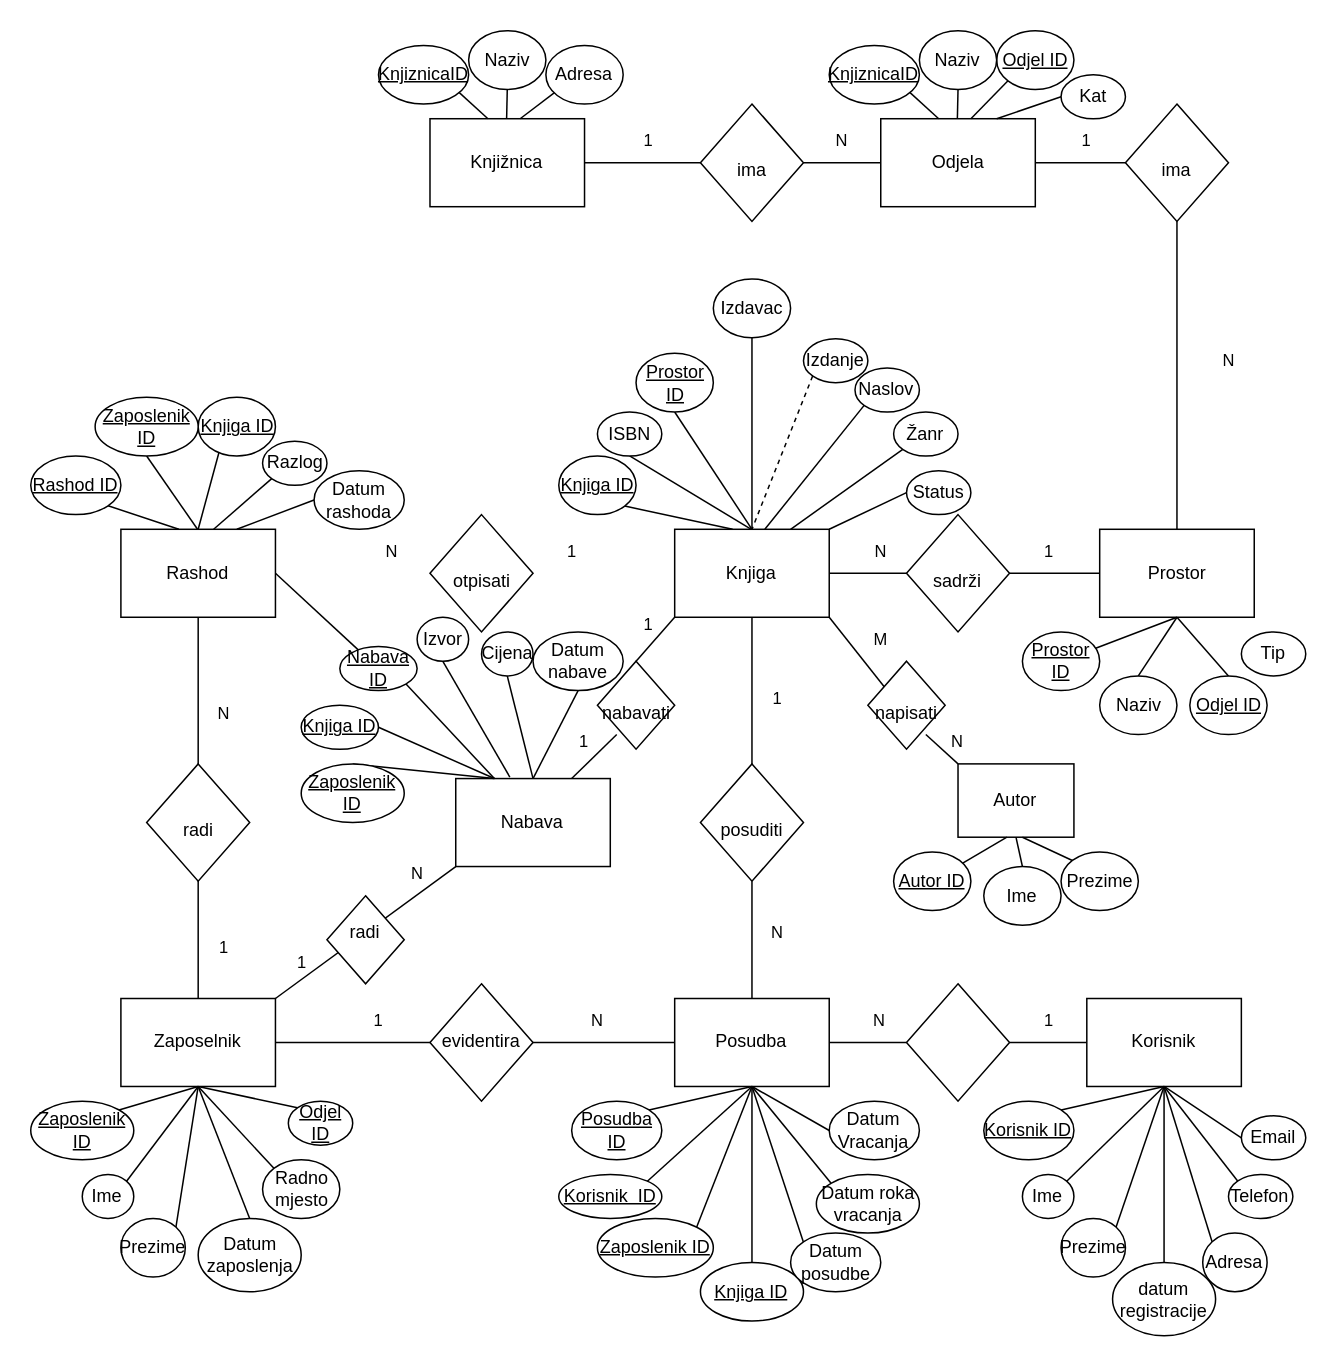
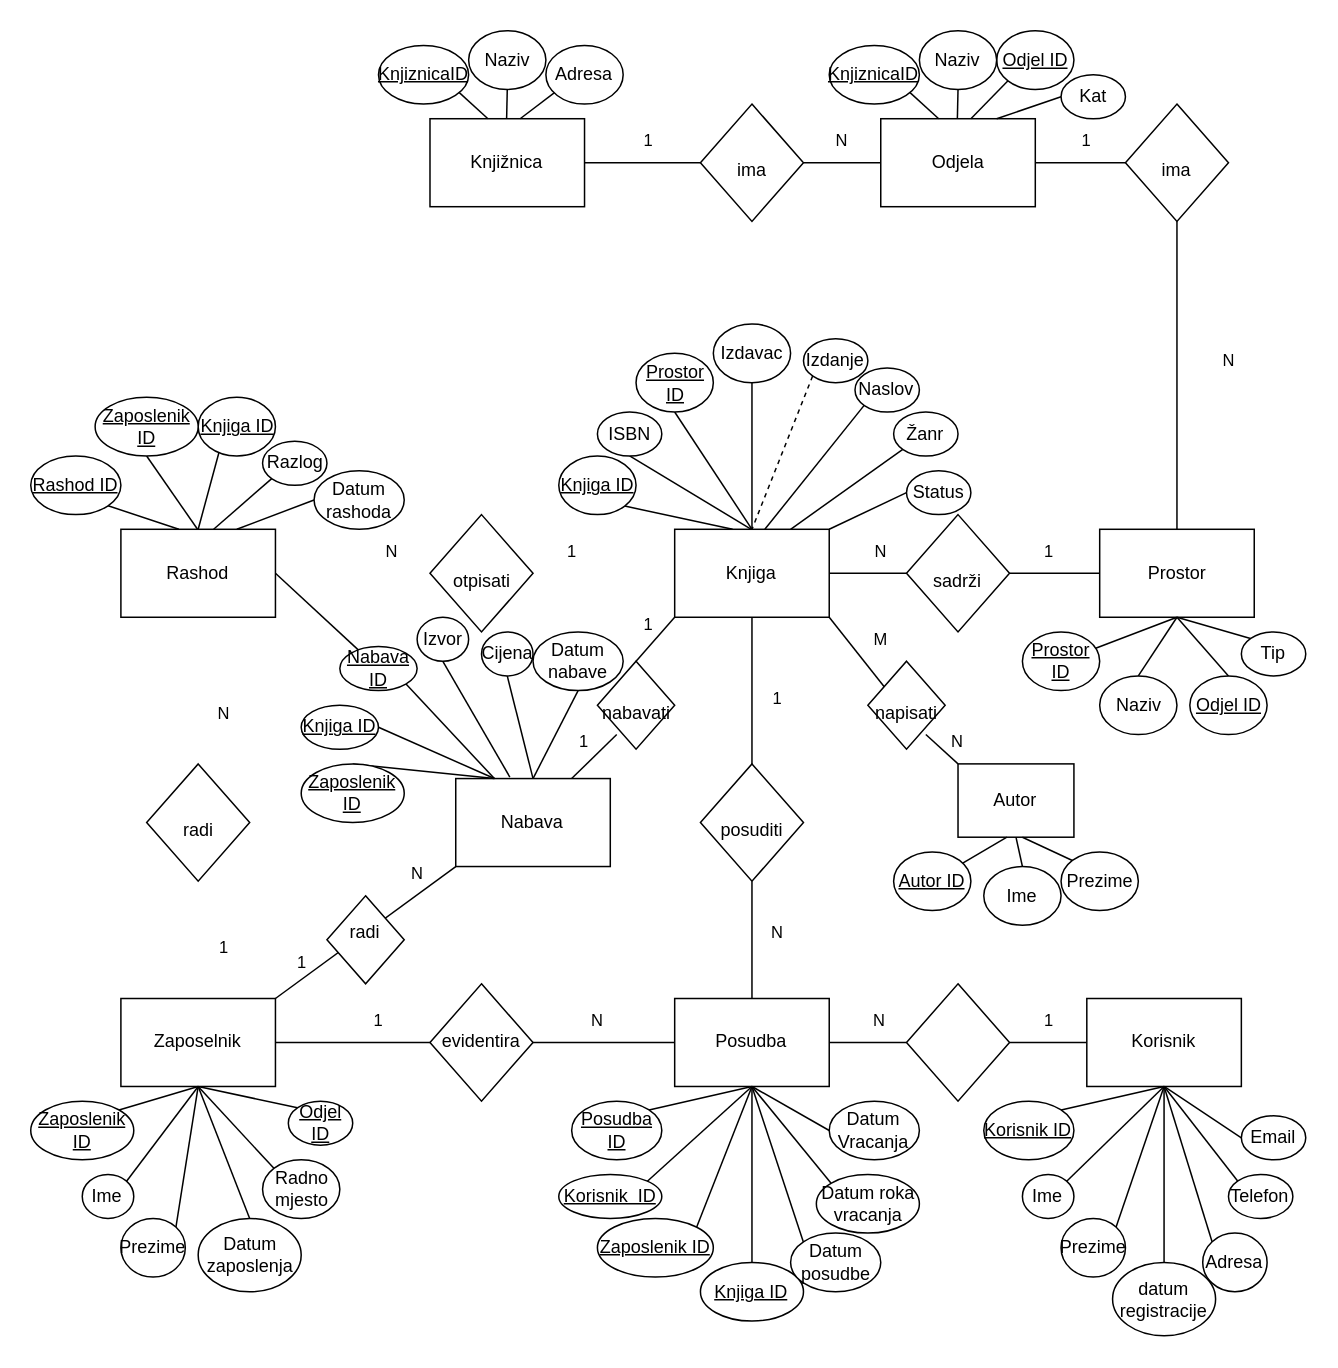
(752, 308) -> (752, 353)
none -> (1215, 628)
(198, 691) -> none
